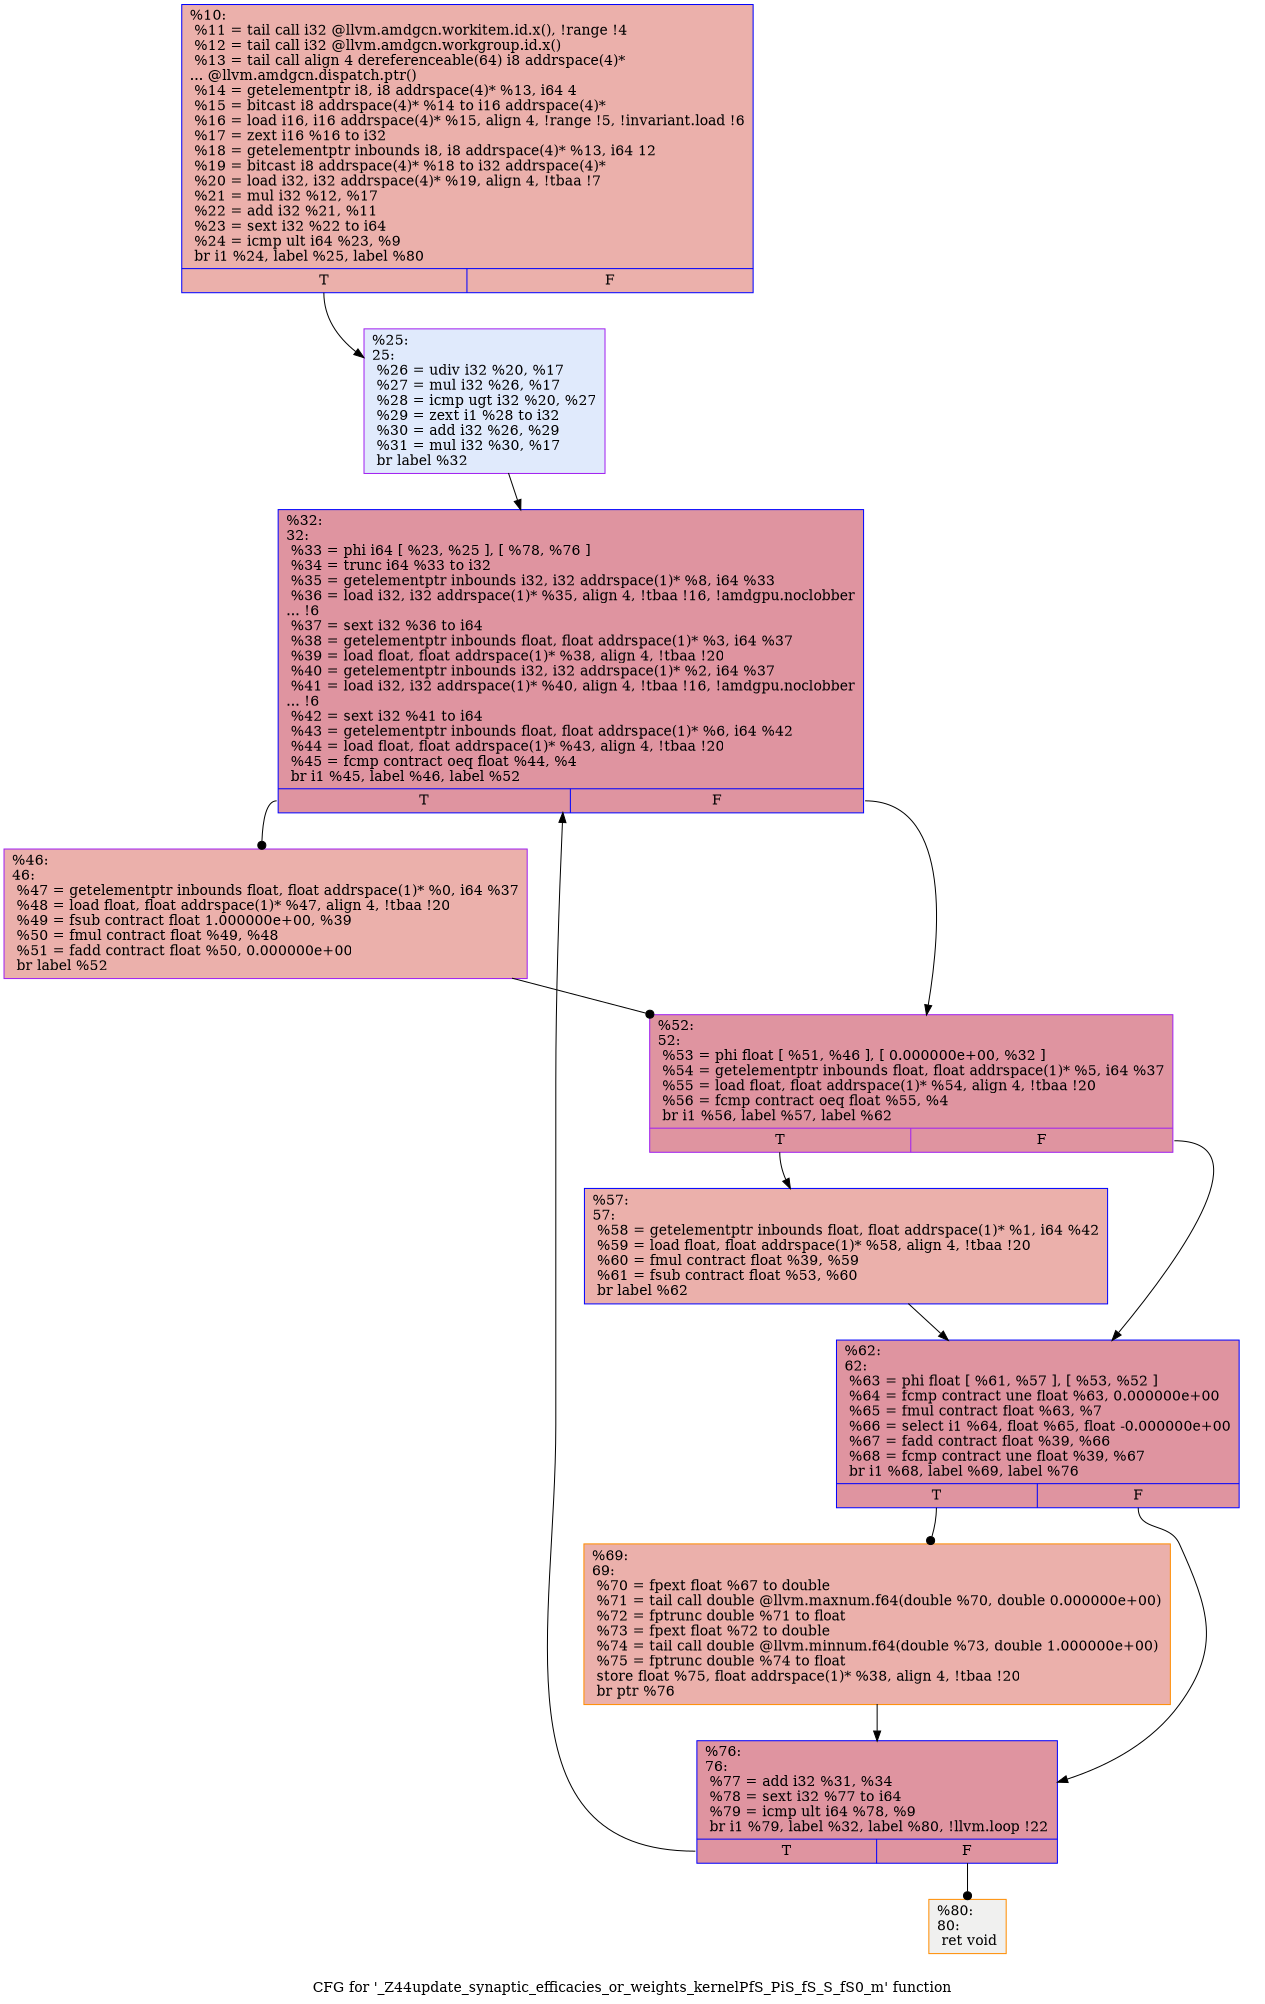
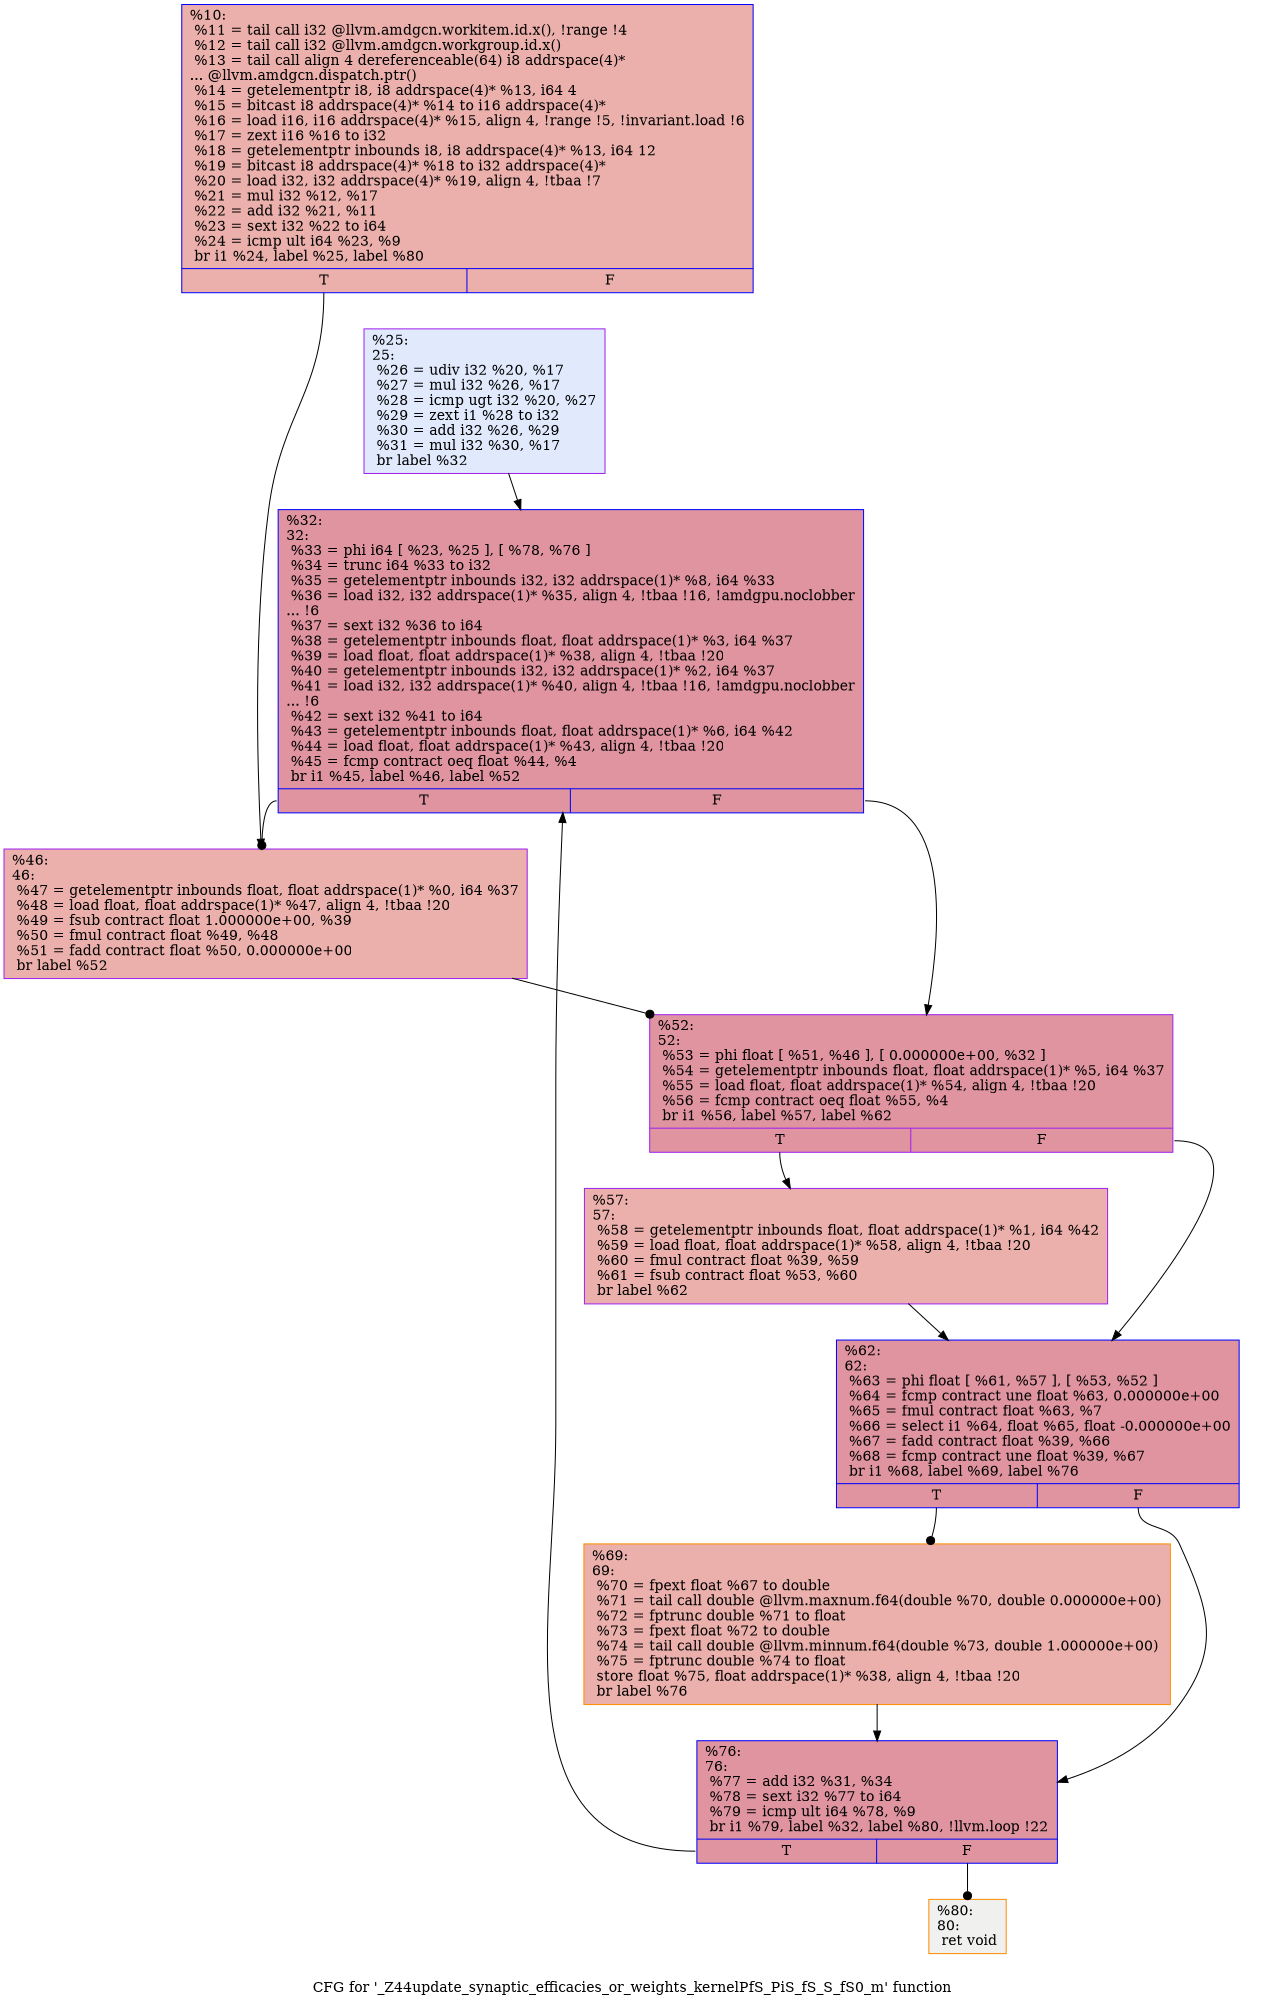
(333, 326) -> (263, 562)
(846, 1246) -> (846, 1246)
(634, 1692) -> (640, 1692)
